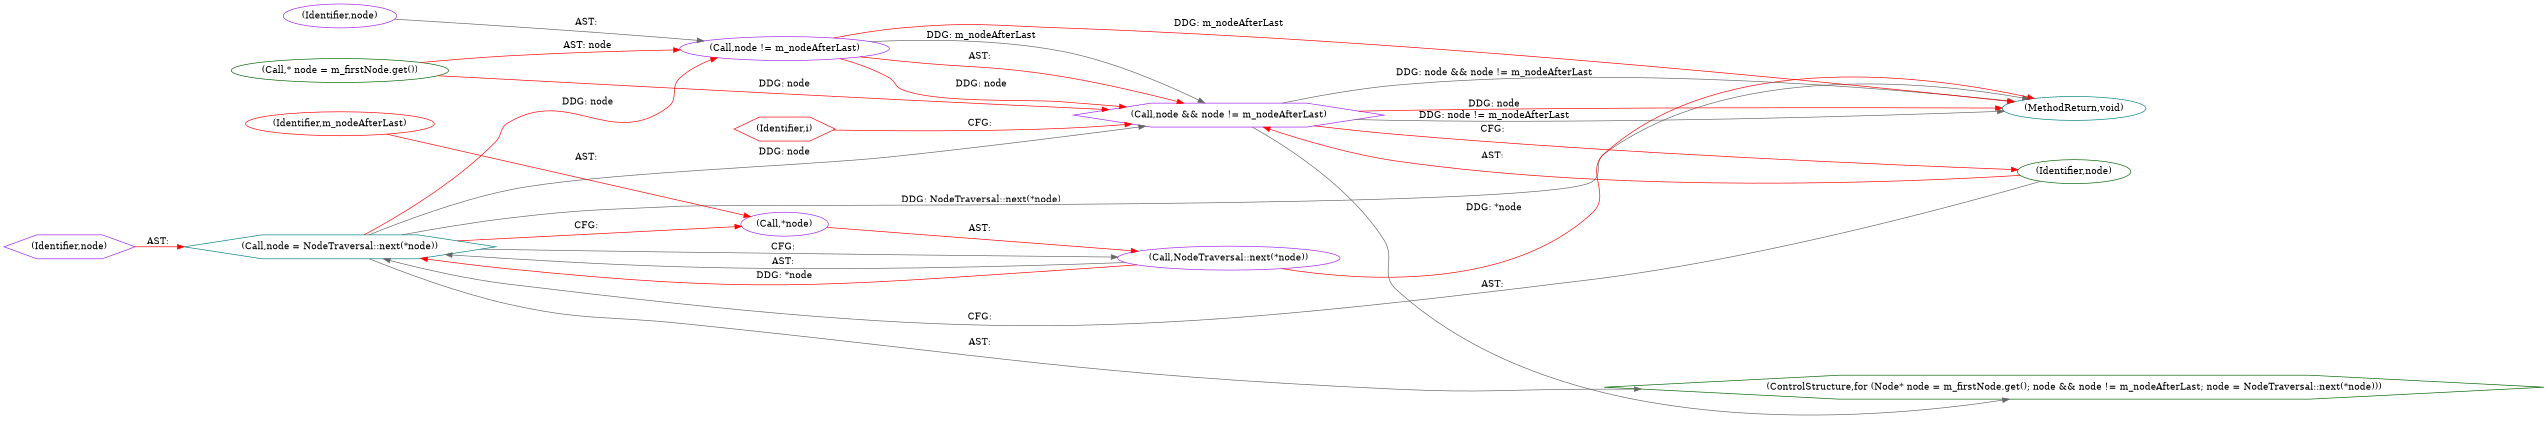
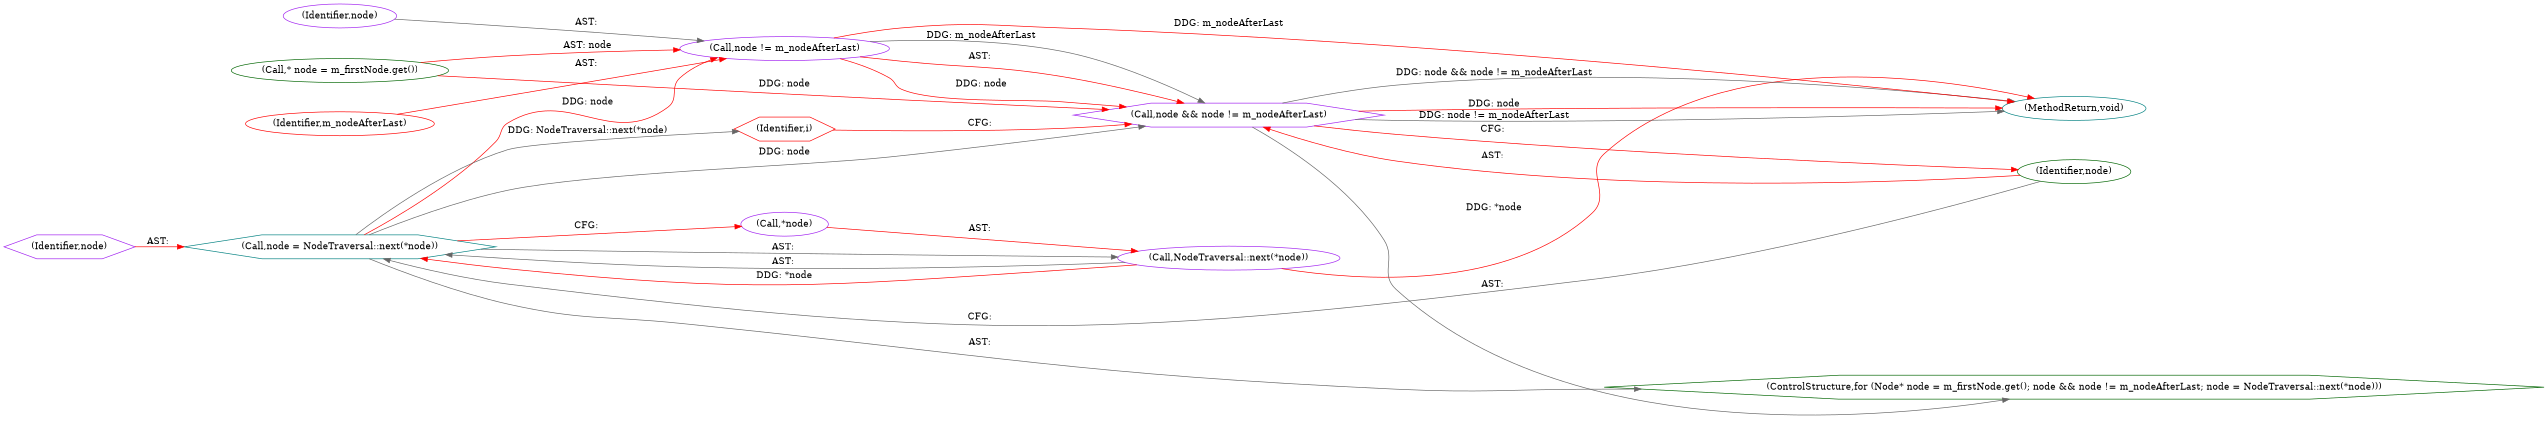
(565, 175) -> (559, 87)
(1229, 202) -> (533, 146)
(785, 247) -> (785, 247)
